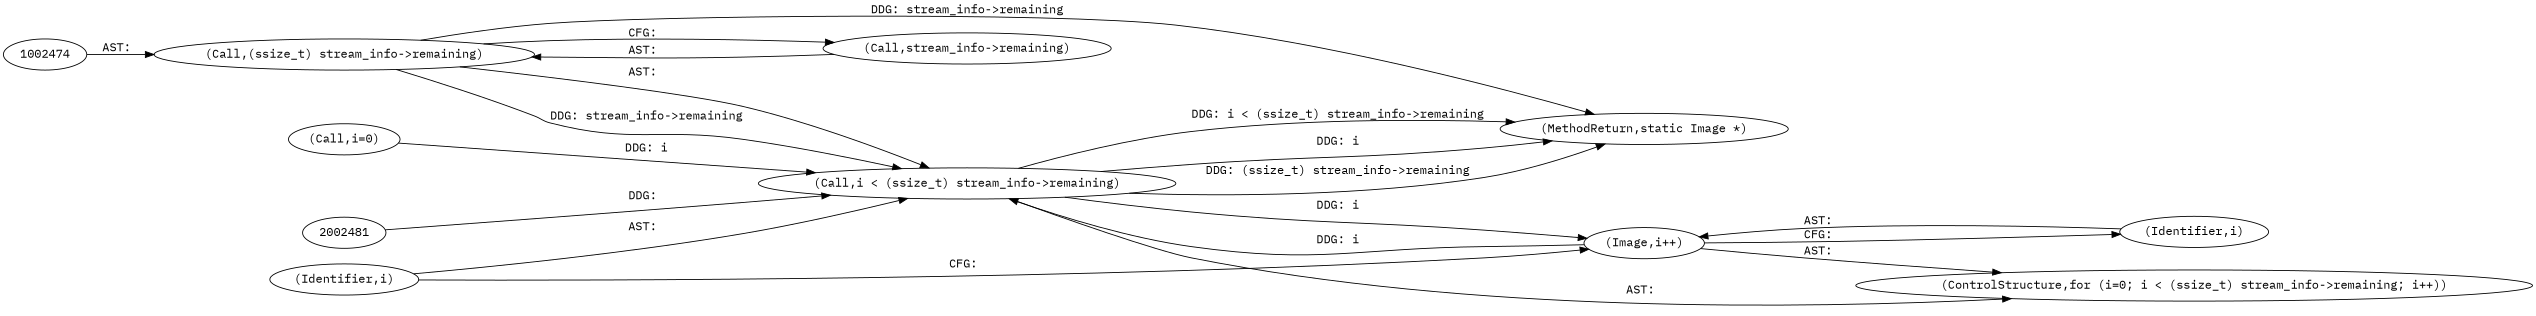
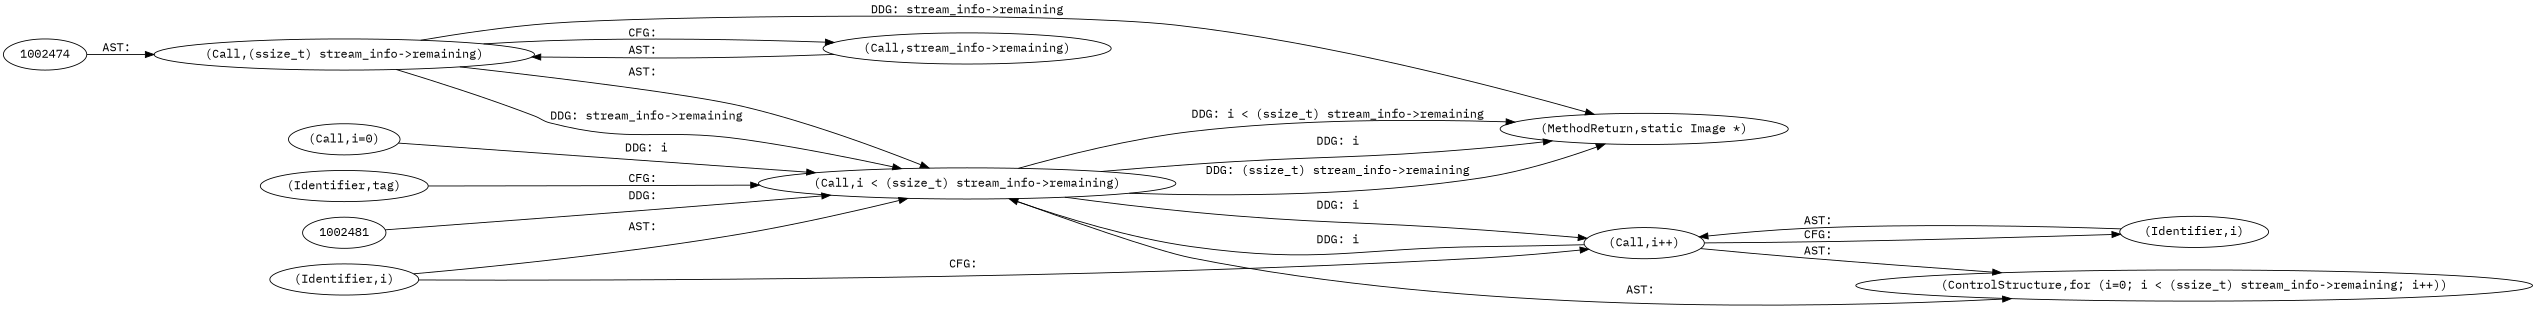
none -> (344, 186)
(344, 233) -> (344, 233)
(1644, 243) -> (1644, 243)
